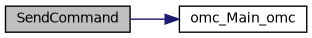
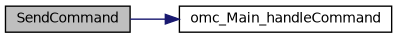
(243, 19) -> (286, 19)
